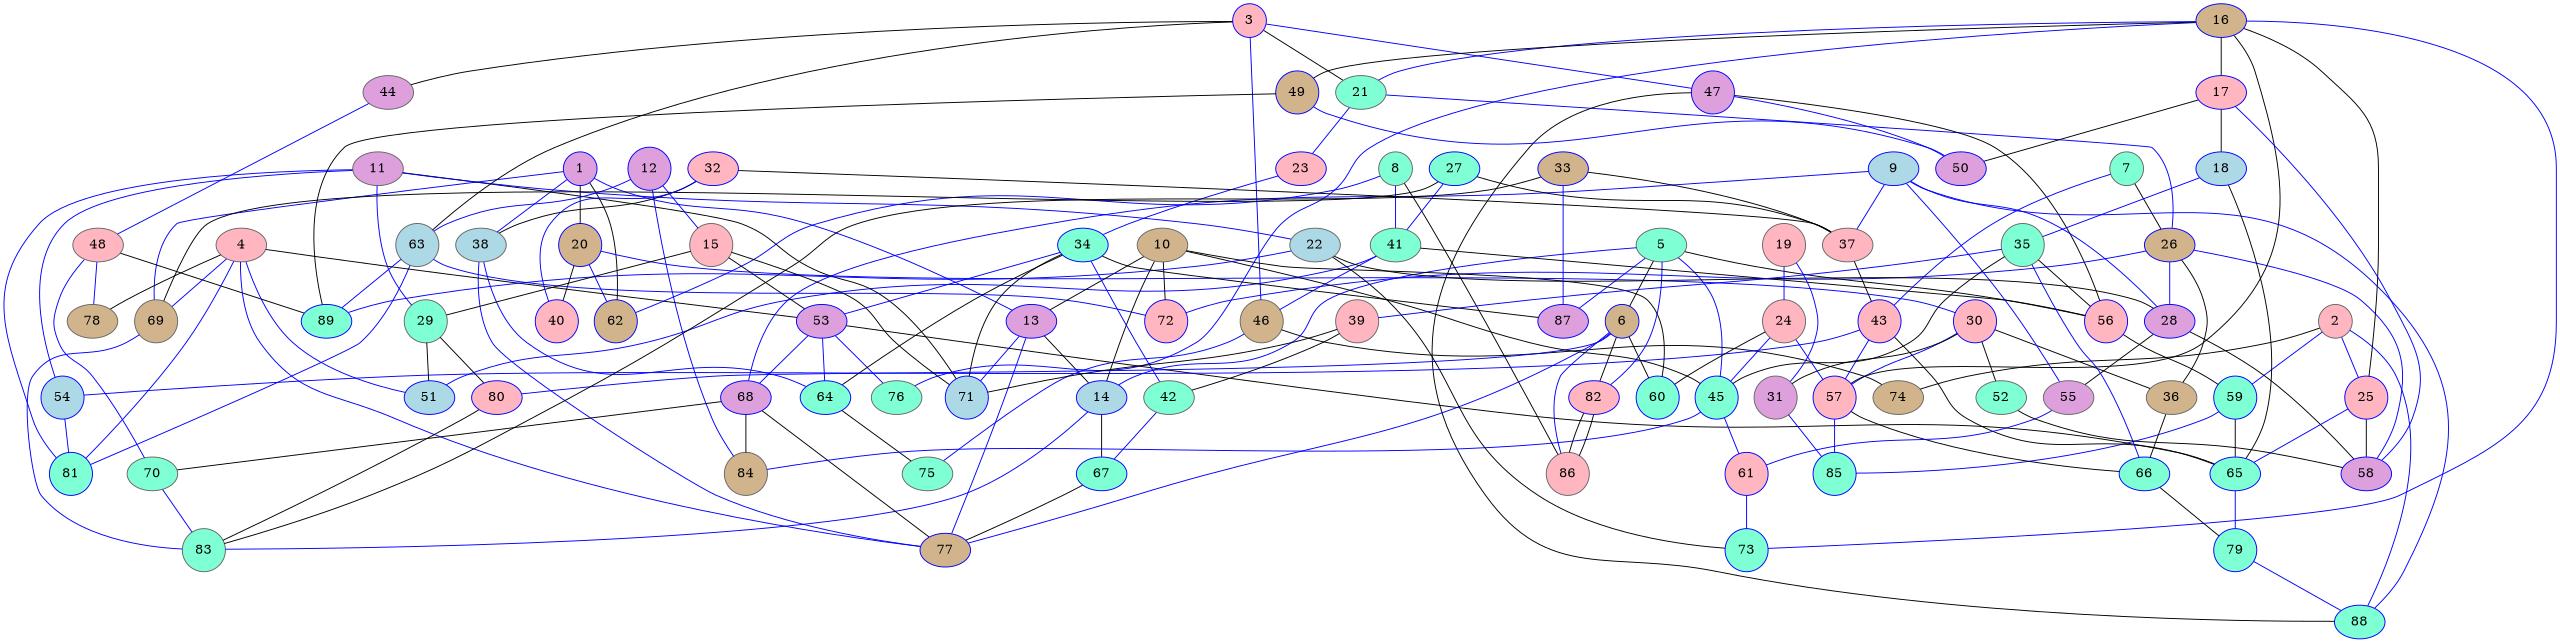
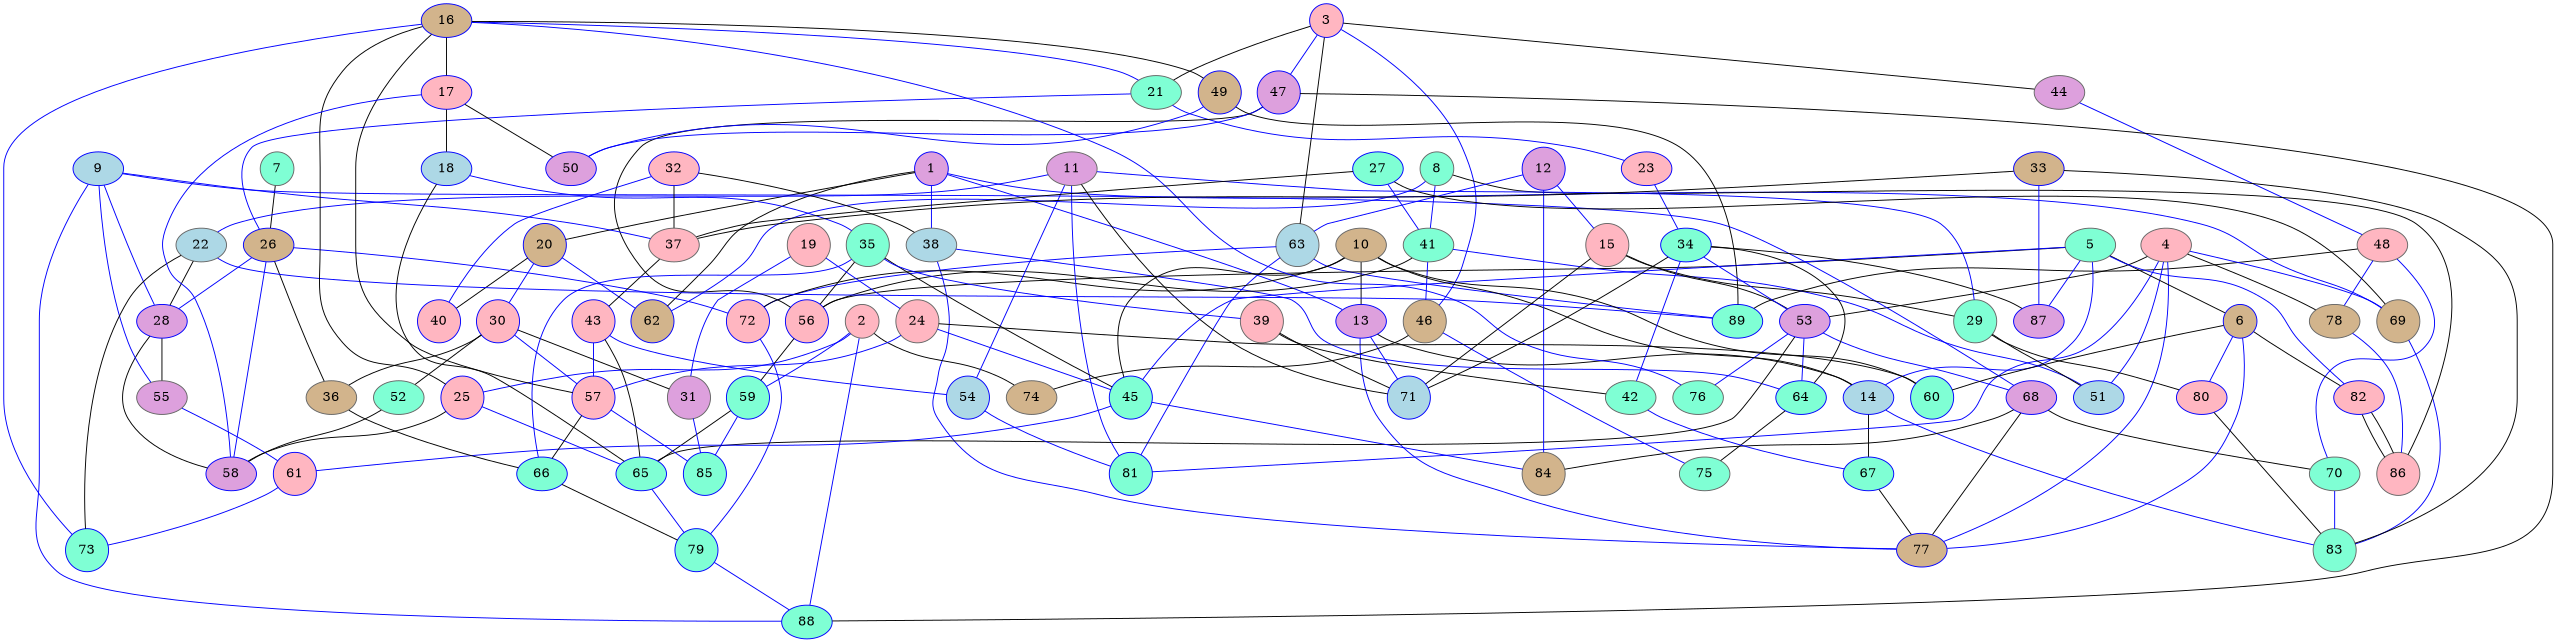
(1993, 224) -> none
(1558, 382) -> (2396, 385)
none -> (772, 437)
